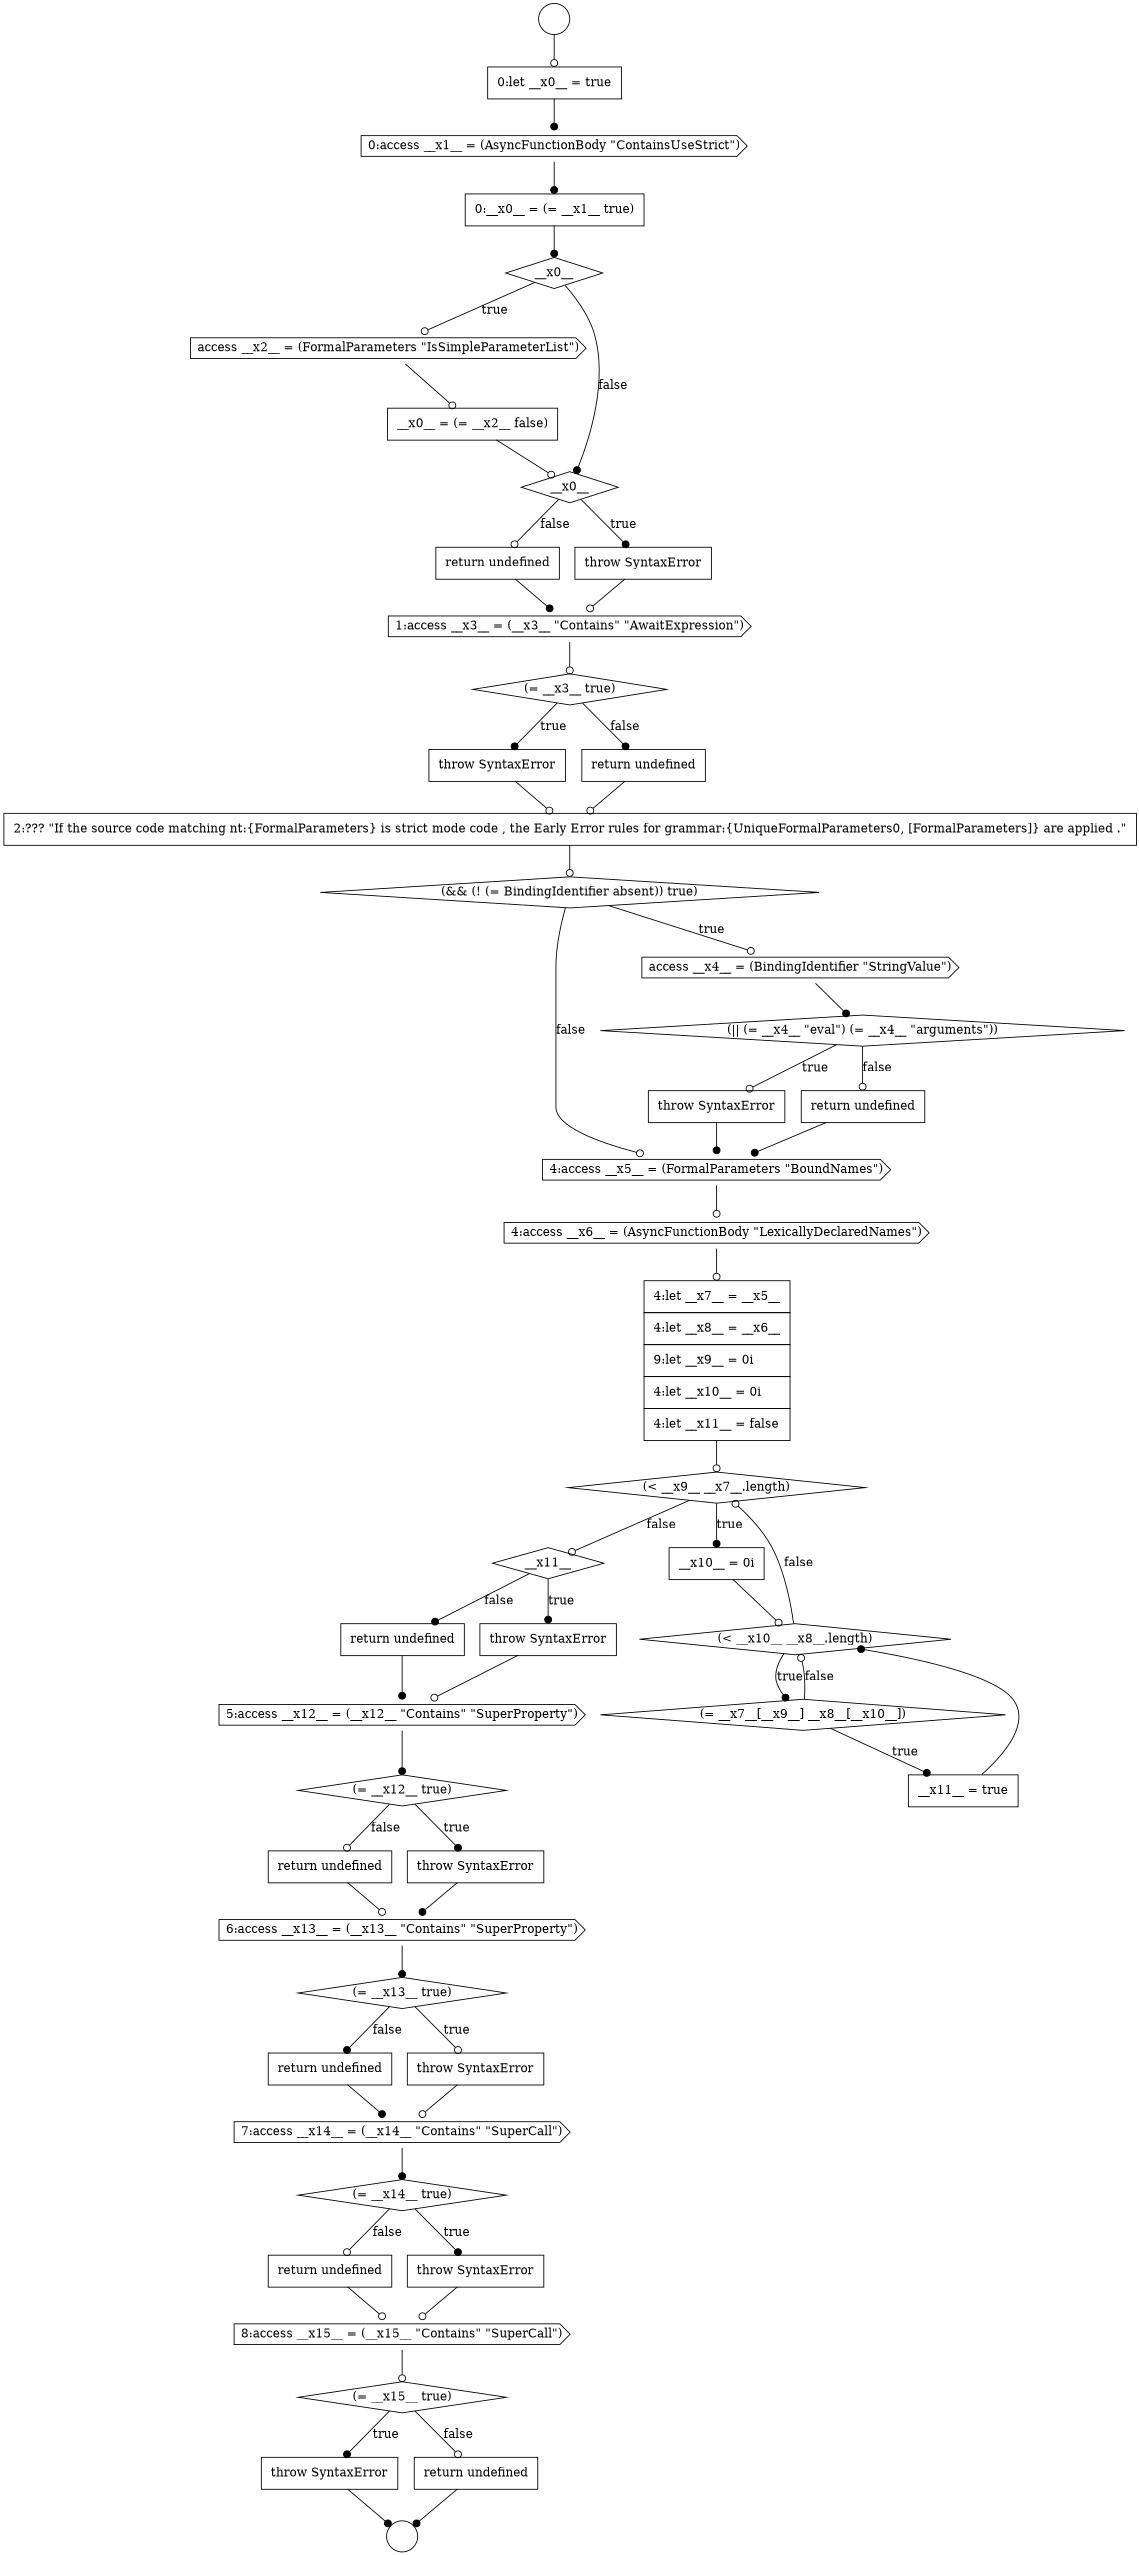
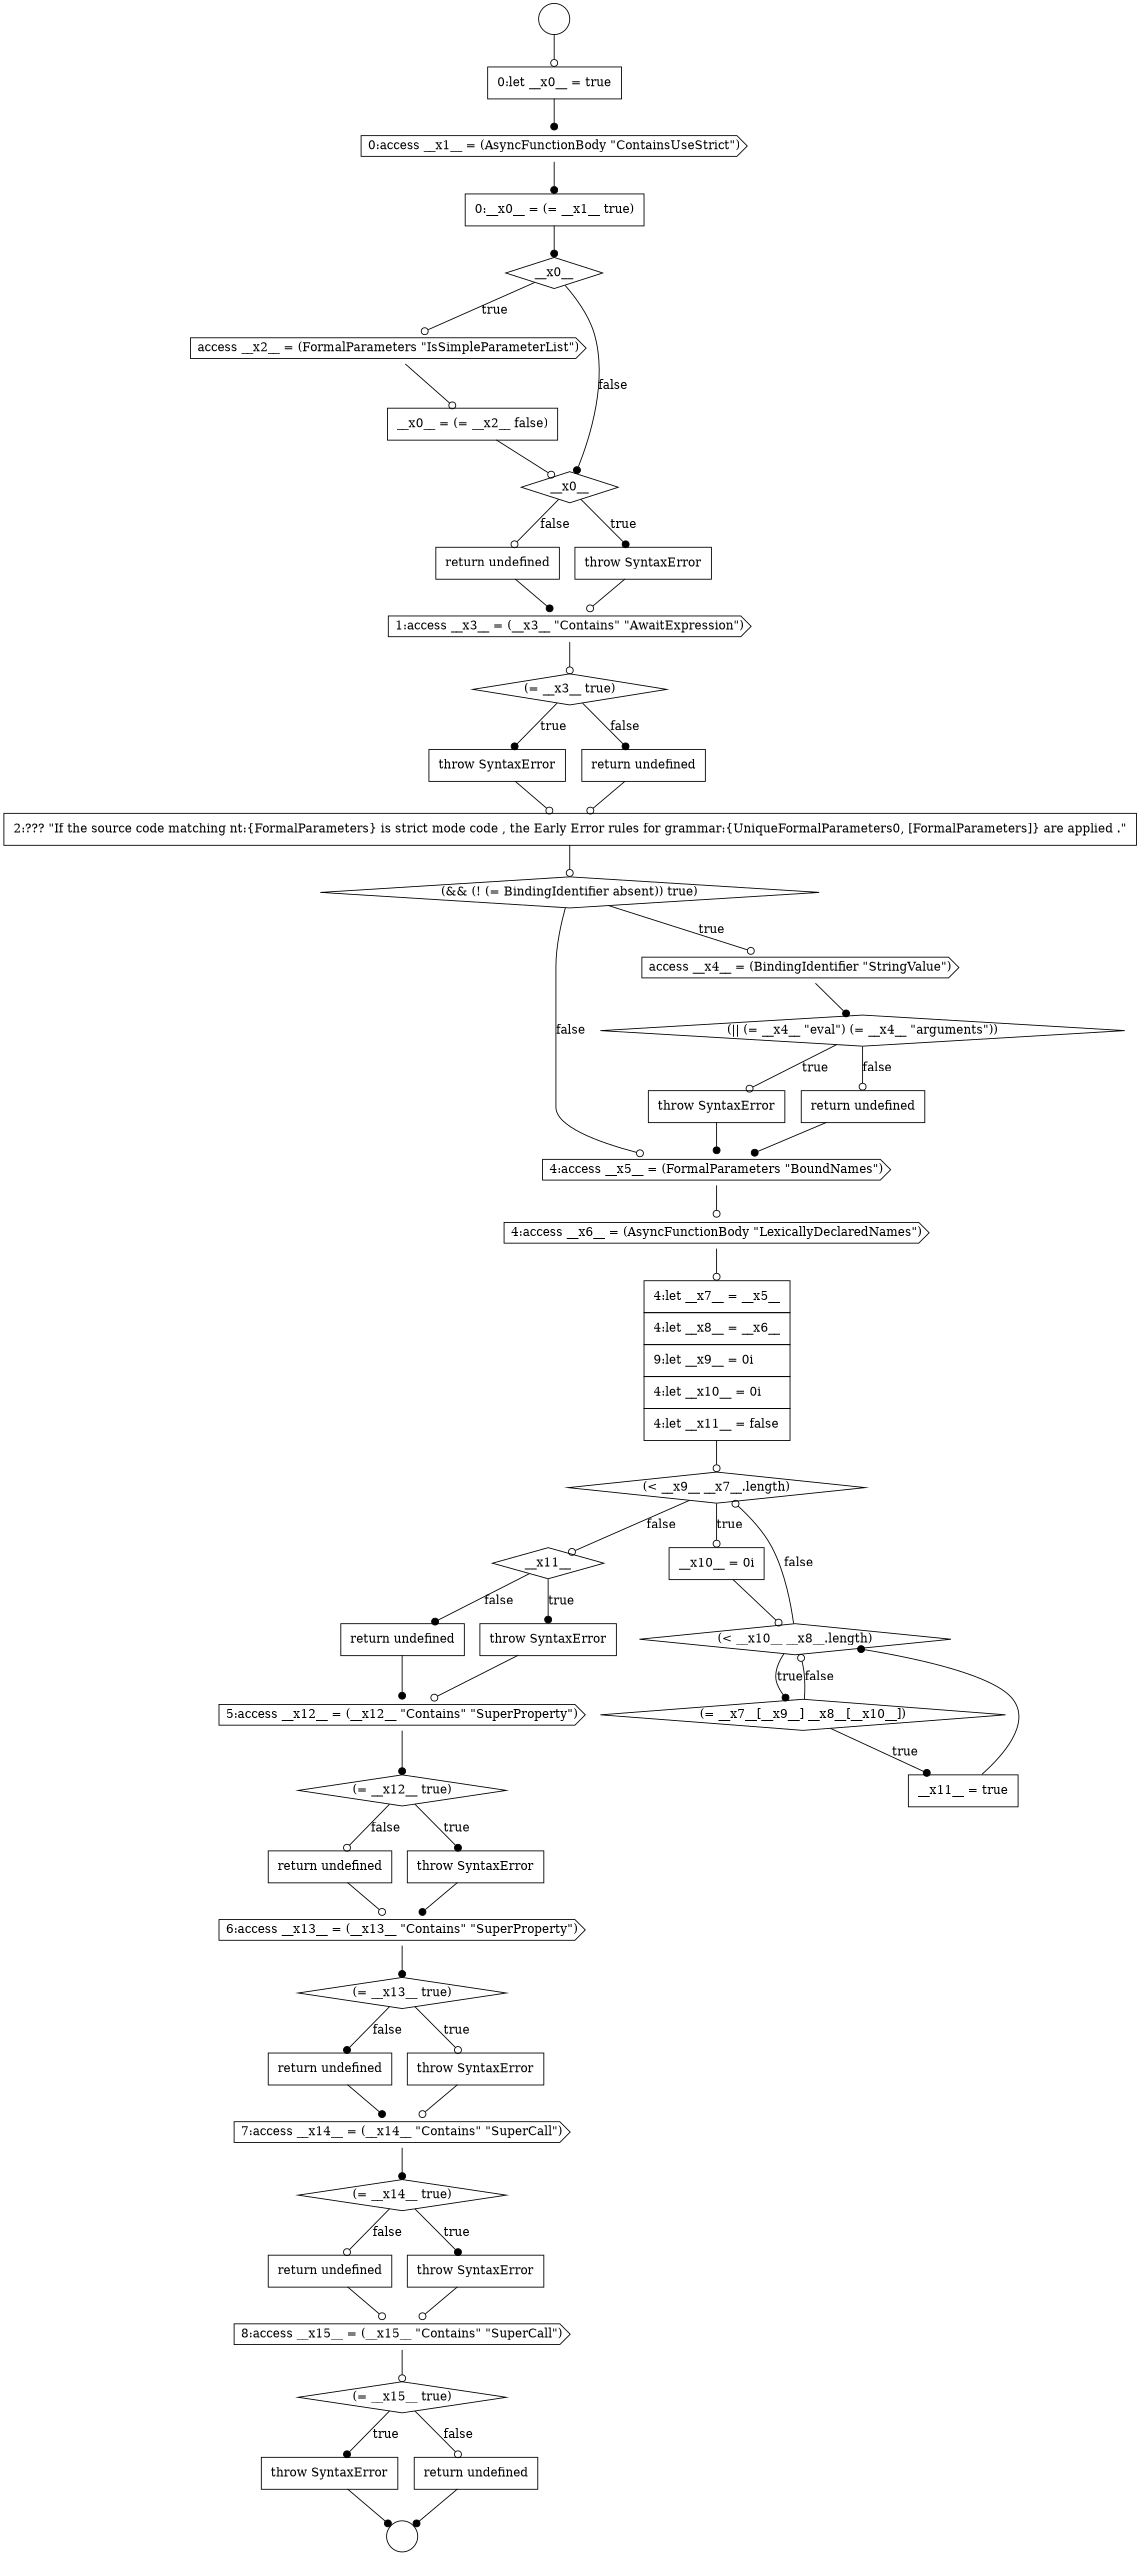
(717, 1522) -> (717, 1522)
